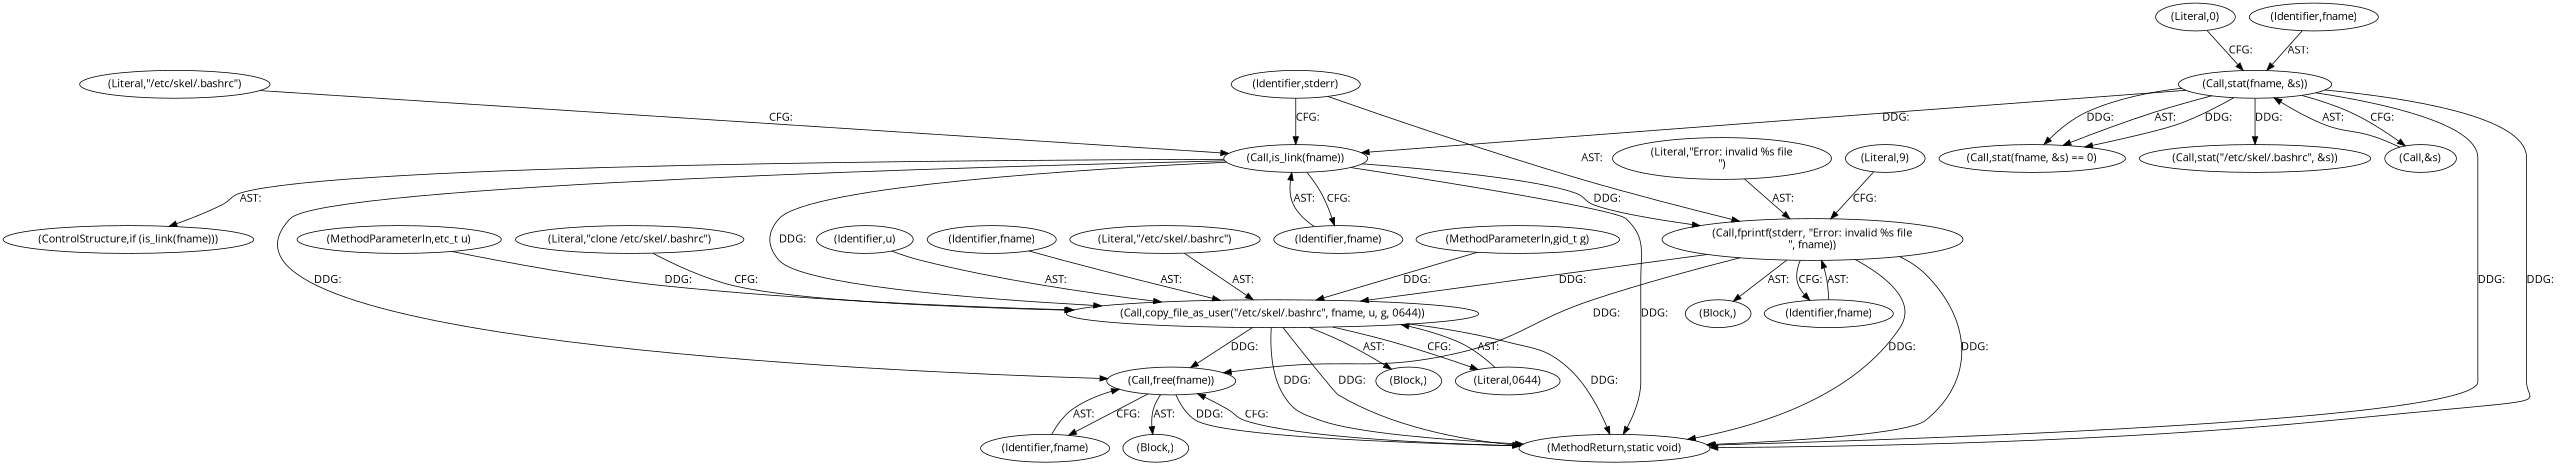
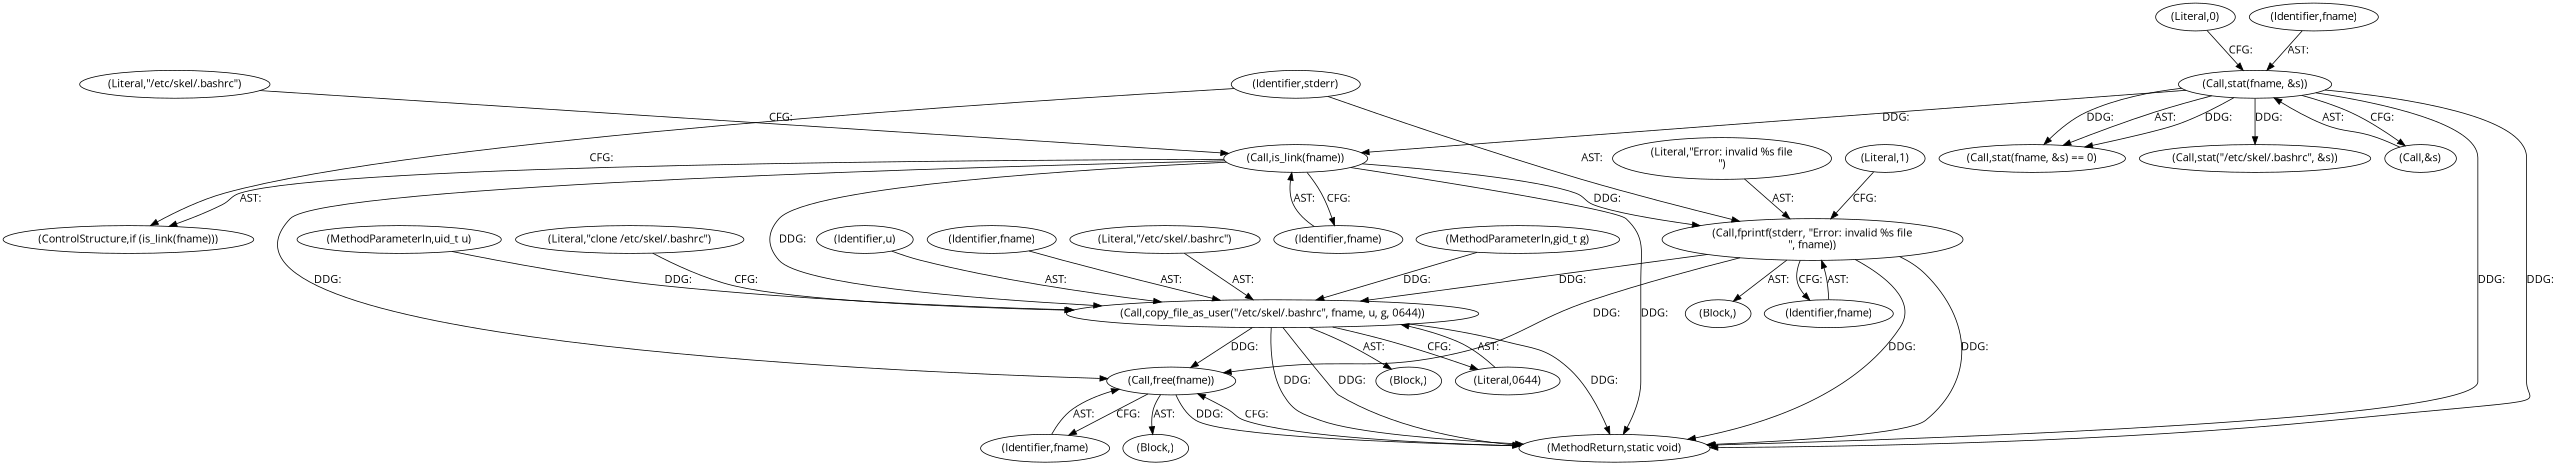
(1296, 117) -> (691, 129)
(1885, 158) -> (1885, 158)
(399, 240) -> (399, 240)
